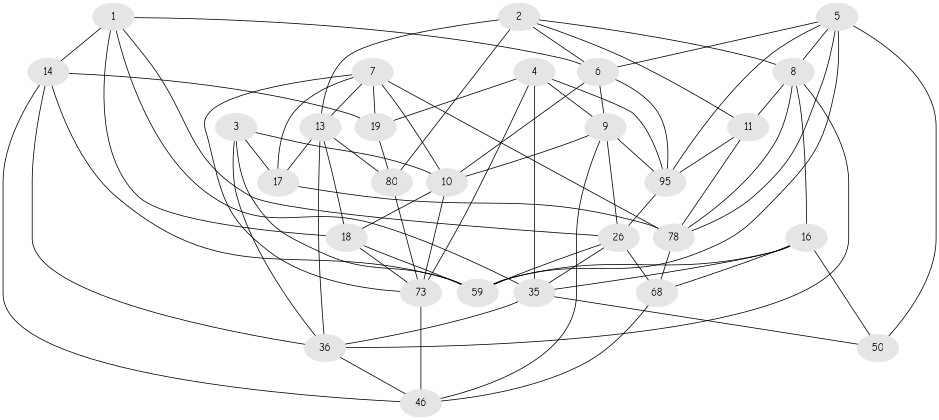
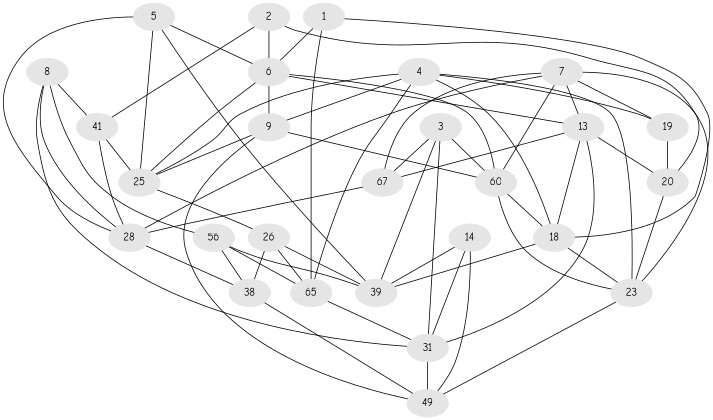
(658, 38) -> none
(390, 39) -> (412, 97)
(81, 44) -> none
(815, 44) -> none
(216, 86) -> none
(748, 127) -> (97, 127)
none -> (509, 139)
(278, 182) -> (382, 182)
(392, 182) -> (668, 182)
(447, 182) -> (496, 182)
(612, 182) -> none
(665, 182) -> (139, 182)
(304, 208) -> none
(674, 238) -> (129, 238)
(807, 238) -> (214, 238)
(421, 293) -> (632, 293)
(478, 293) -> (376, 293)
(534, 293) -> (311, 293)
(657, 293) -> (250, 293)
(325, 348) -> (428, 348)
(878, 348) -> none
(421, 403) -> (428, 403)
